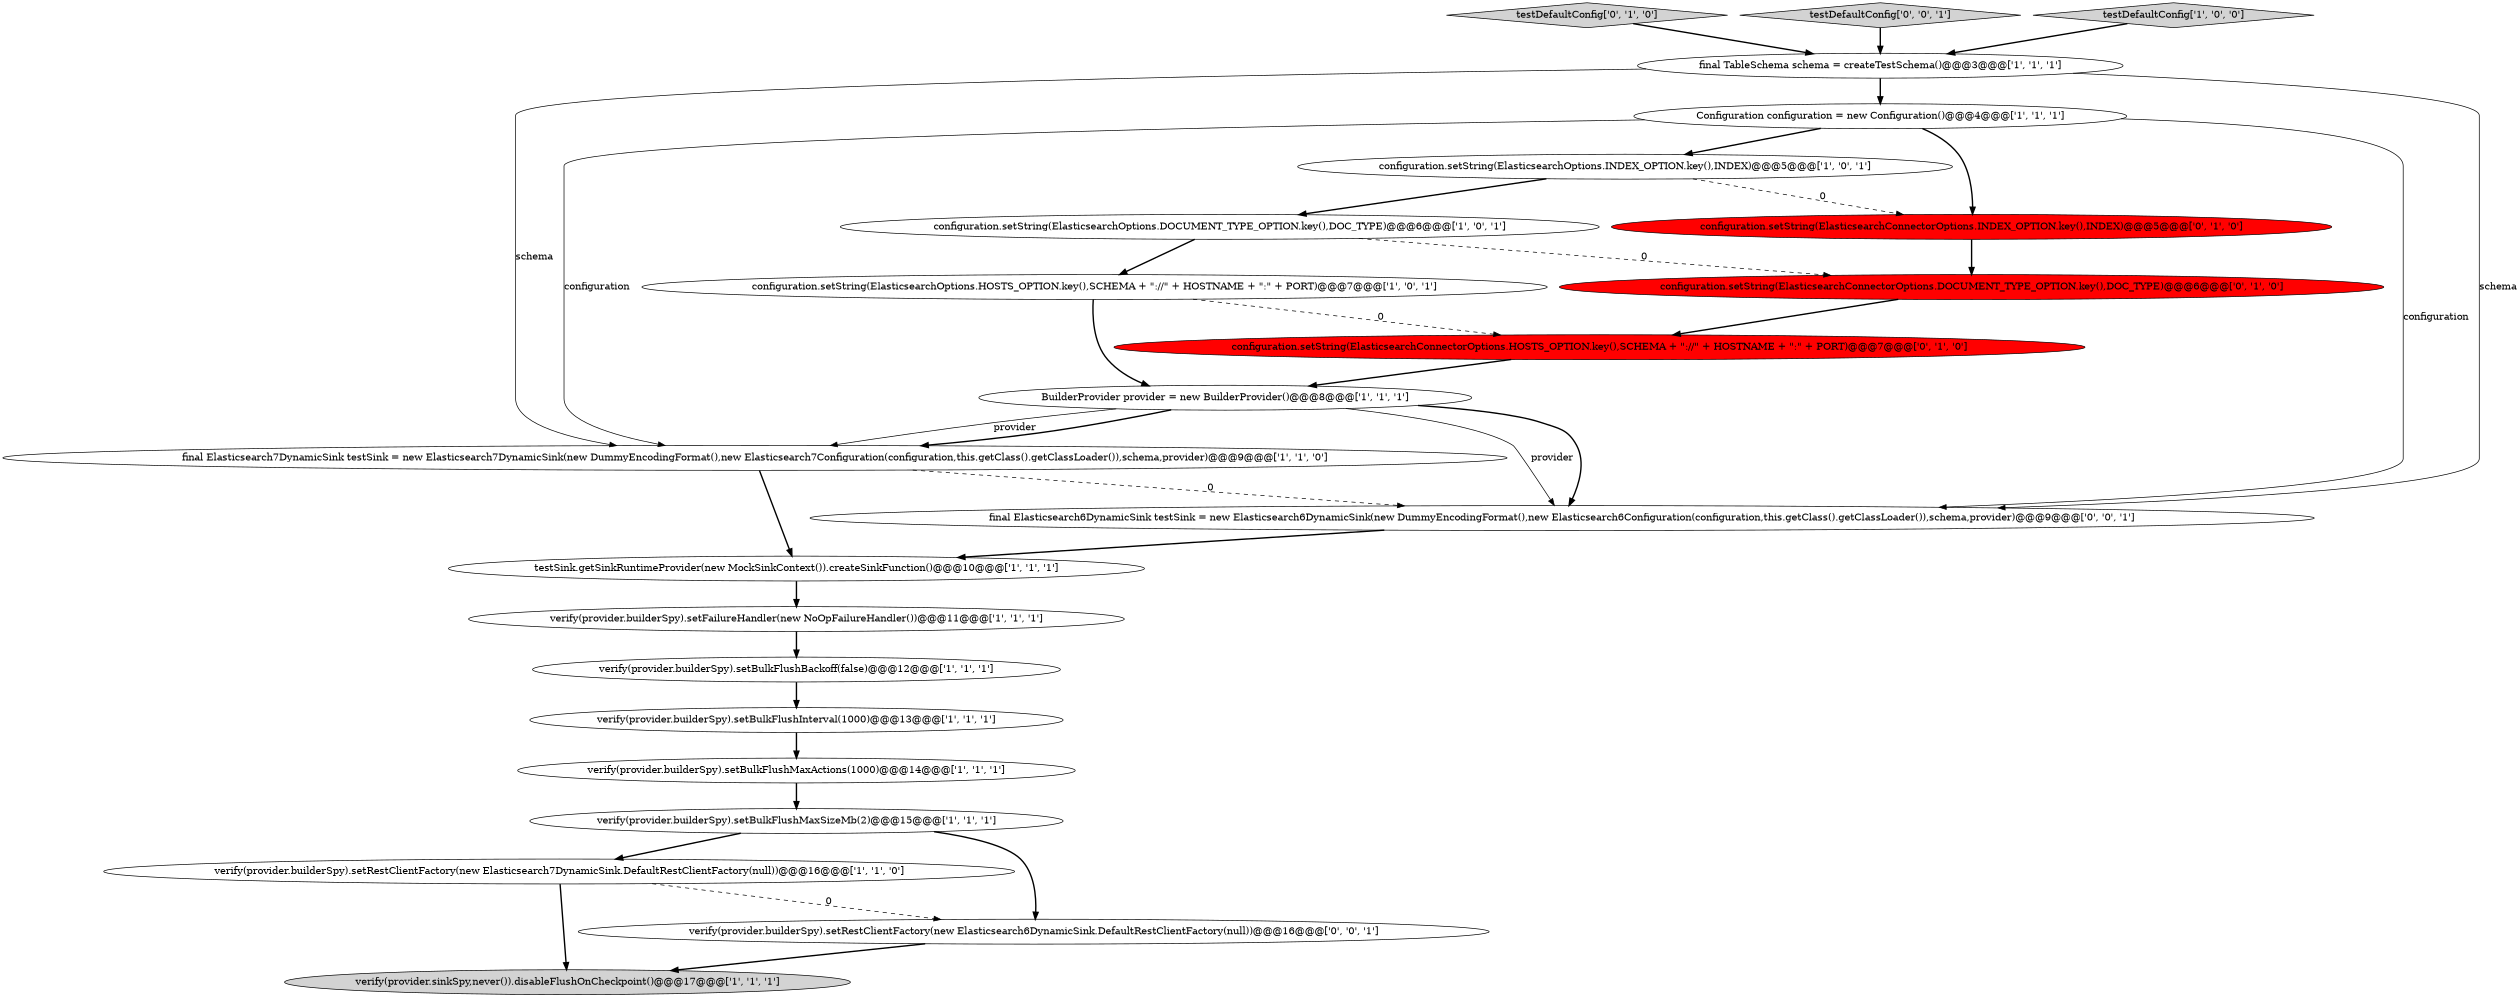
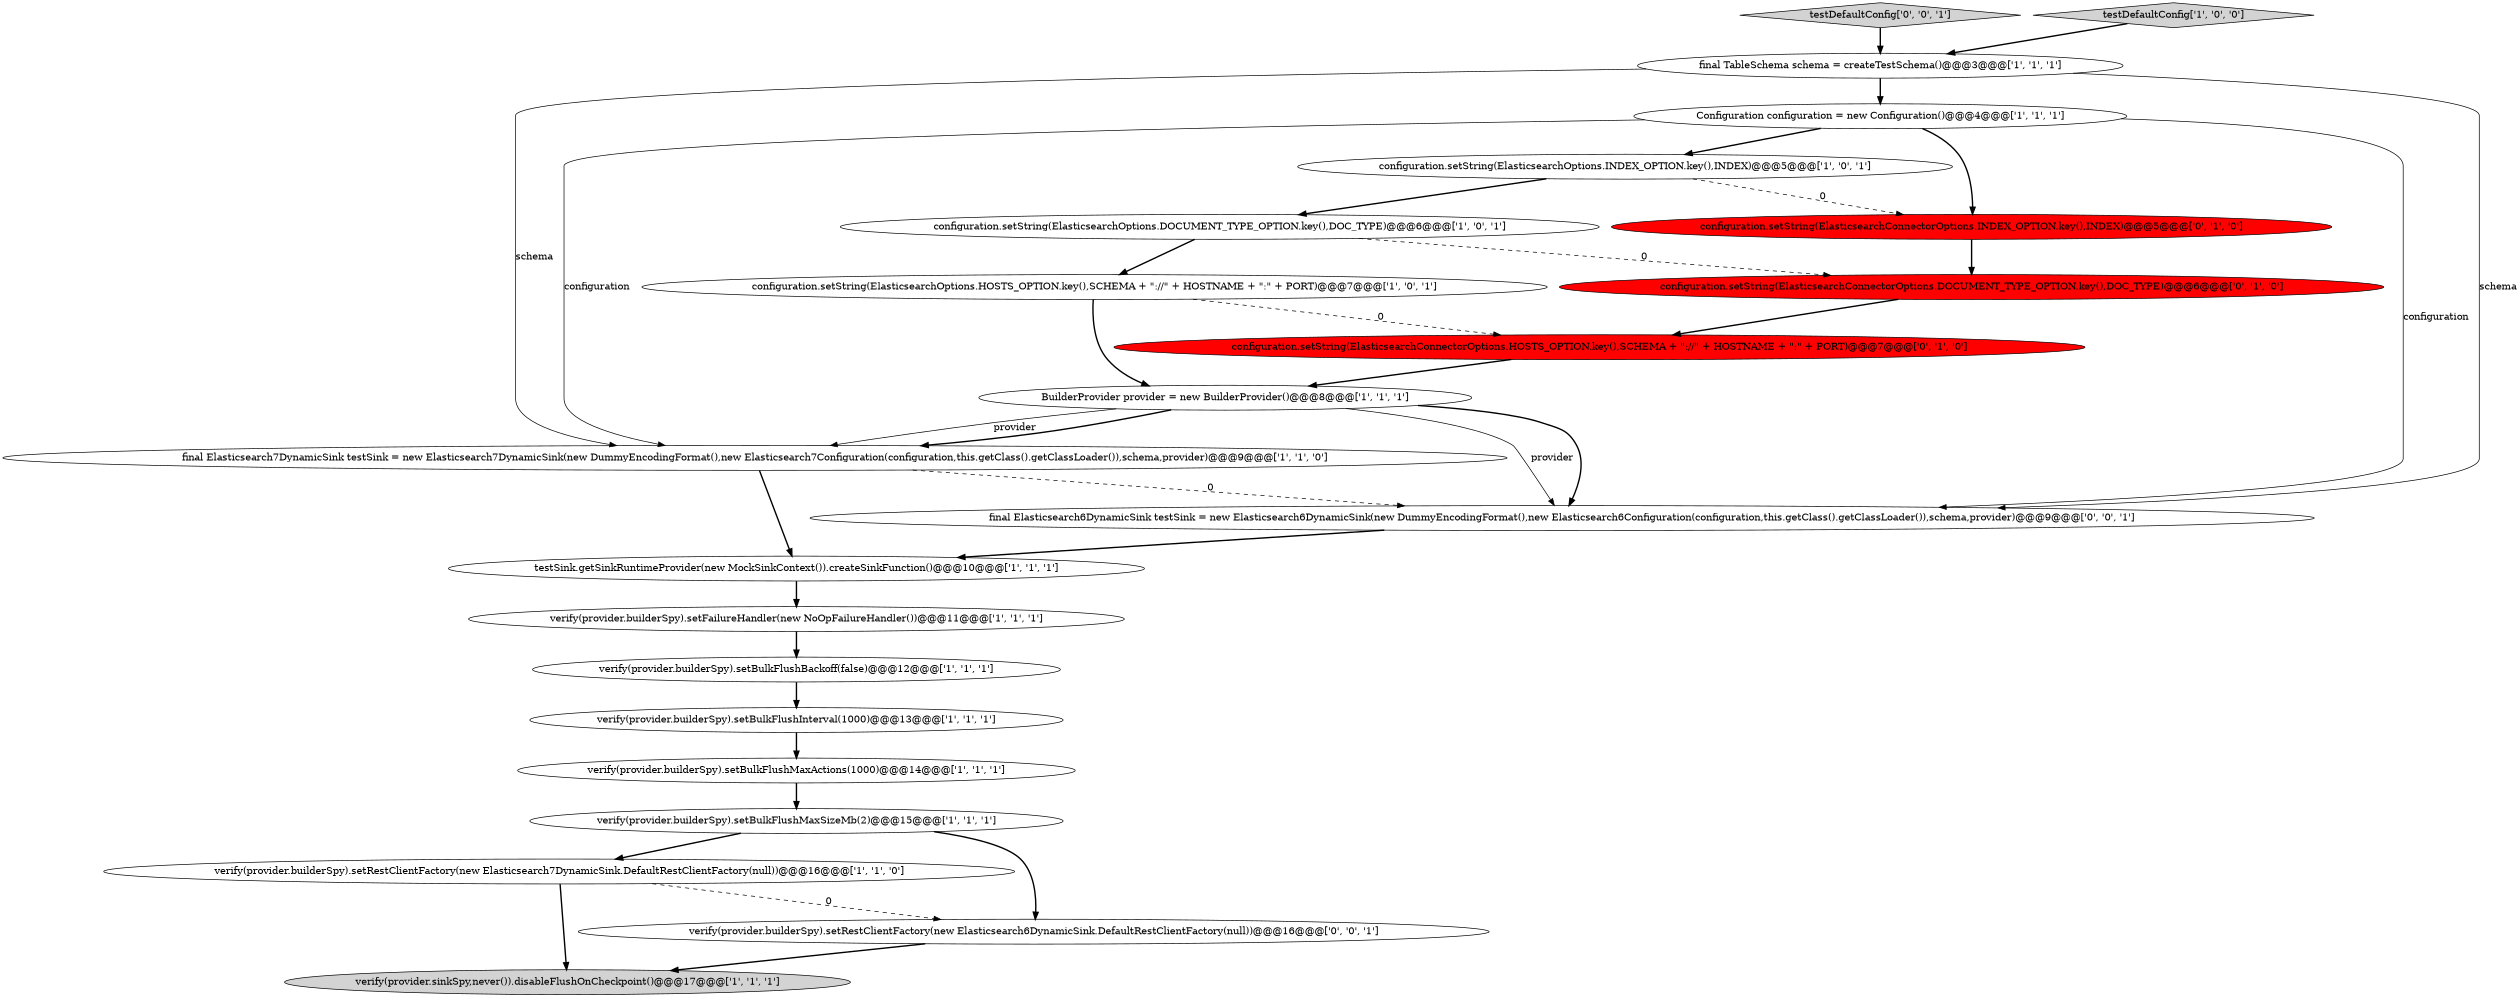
(1587, 15) -> none
